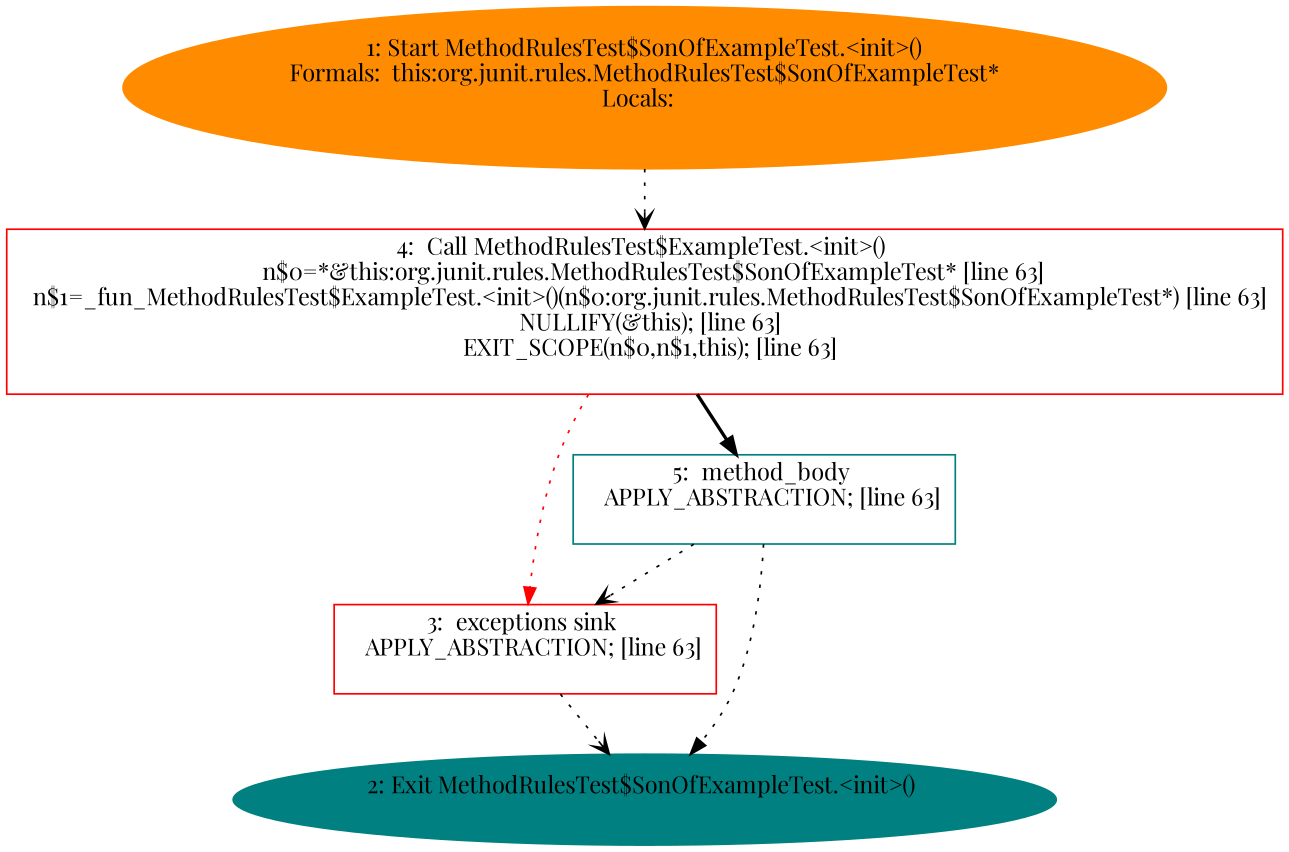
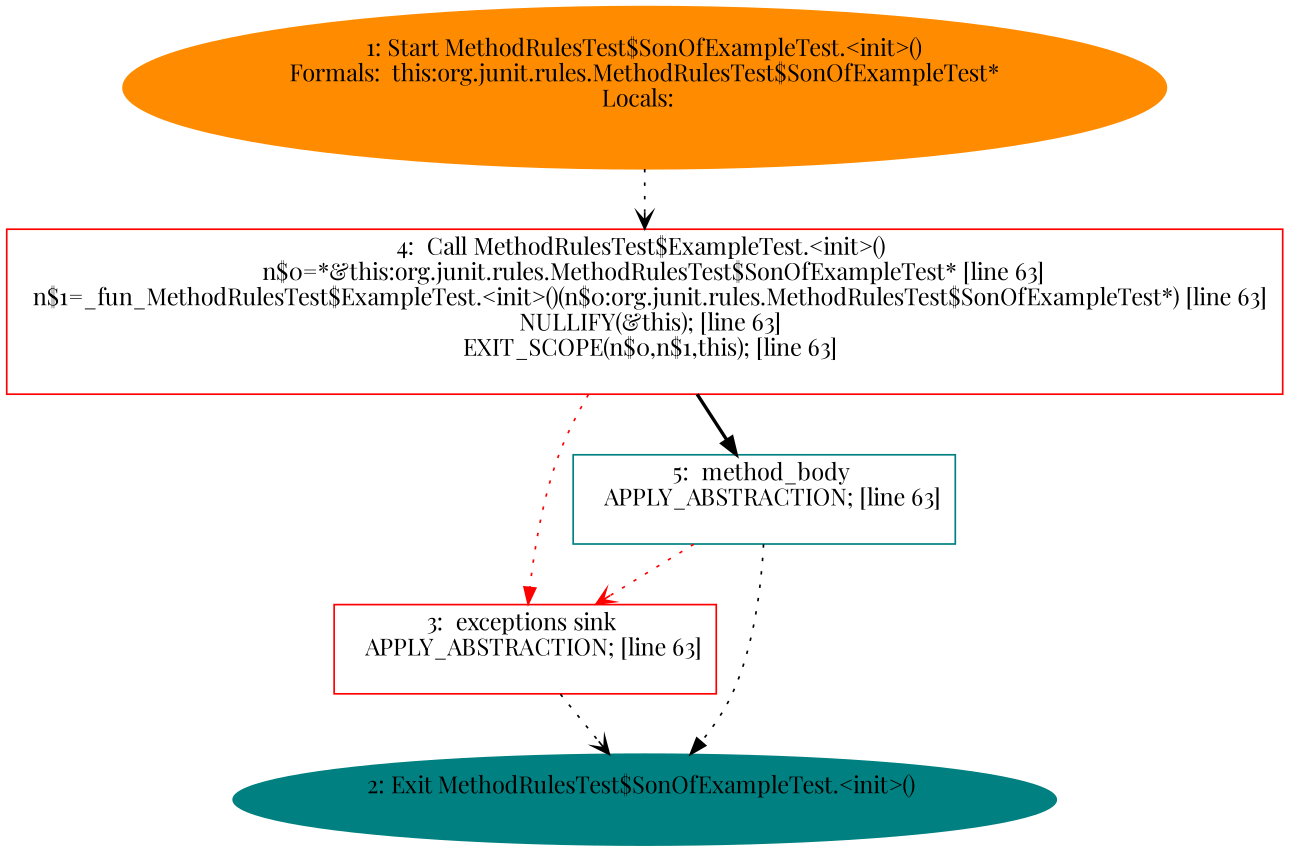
(652, 570) -> (652, 570)
